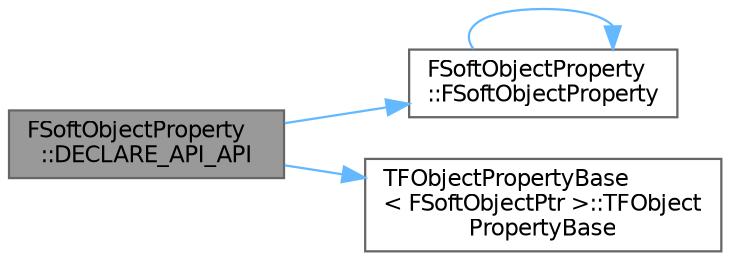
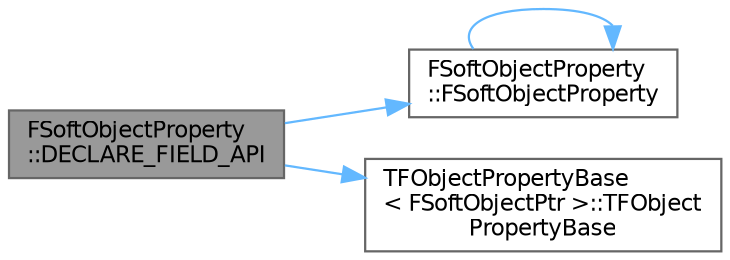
(147, 144) -> (147, 144)
